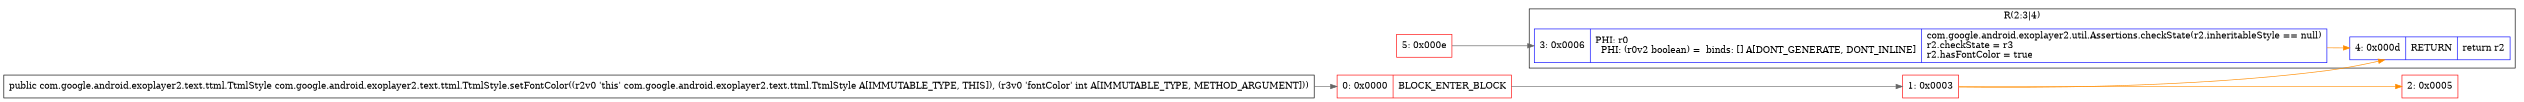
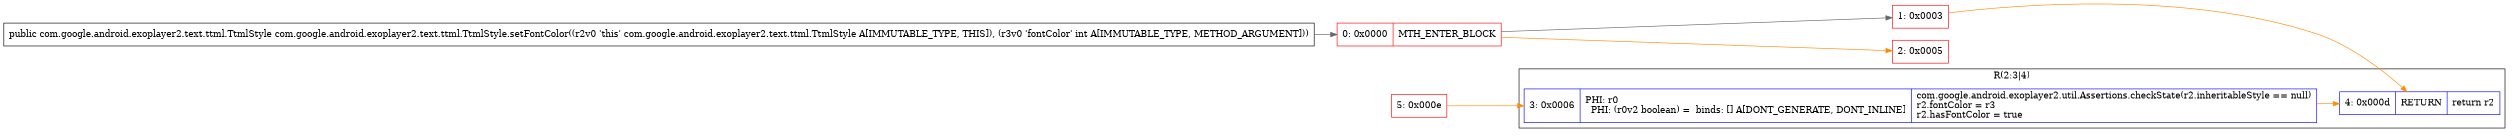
(1970, 45) -> (1956, 105)
(1490, 46) -> (1482, 106)
(1452, 86) -> (1447, 34)
(2188, 87) -> (1693, 44)
